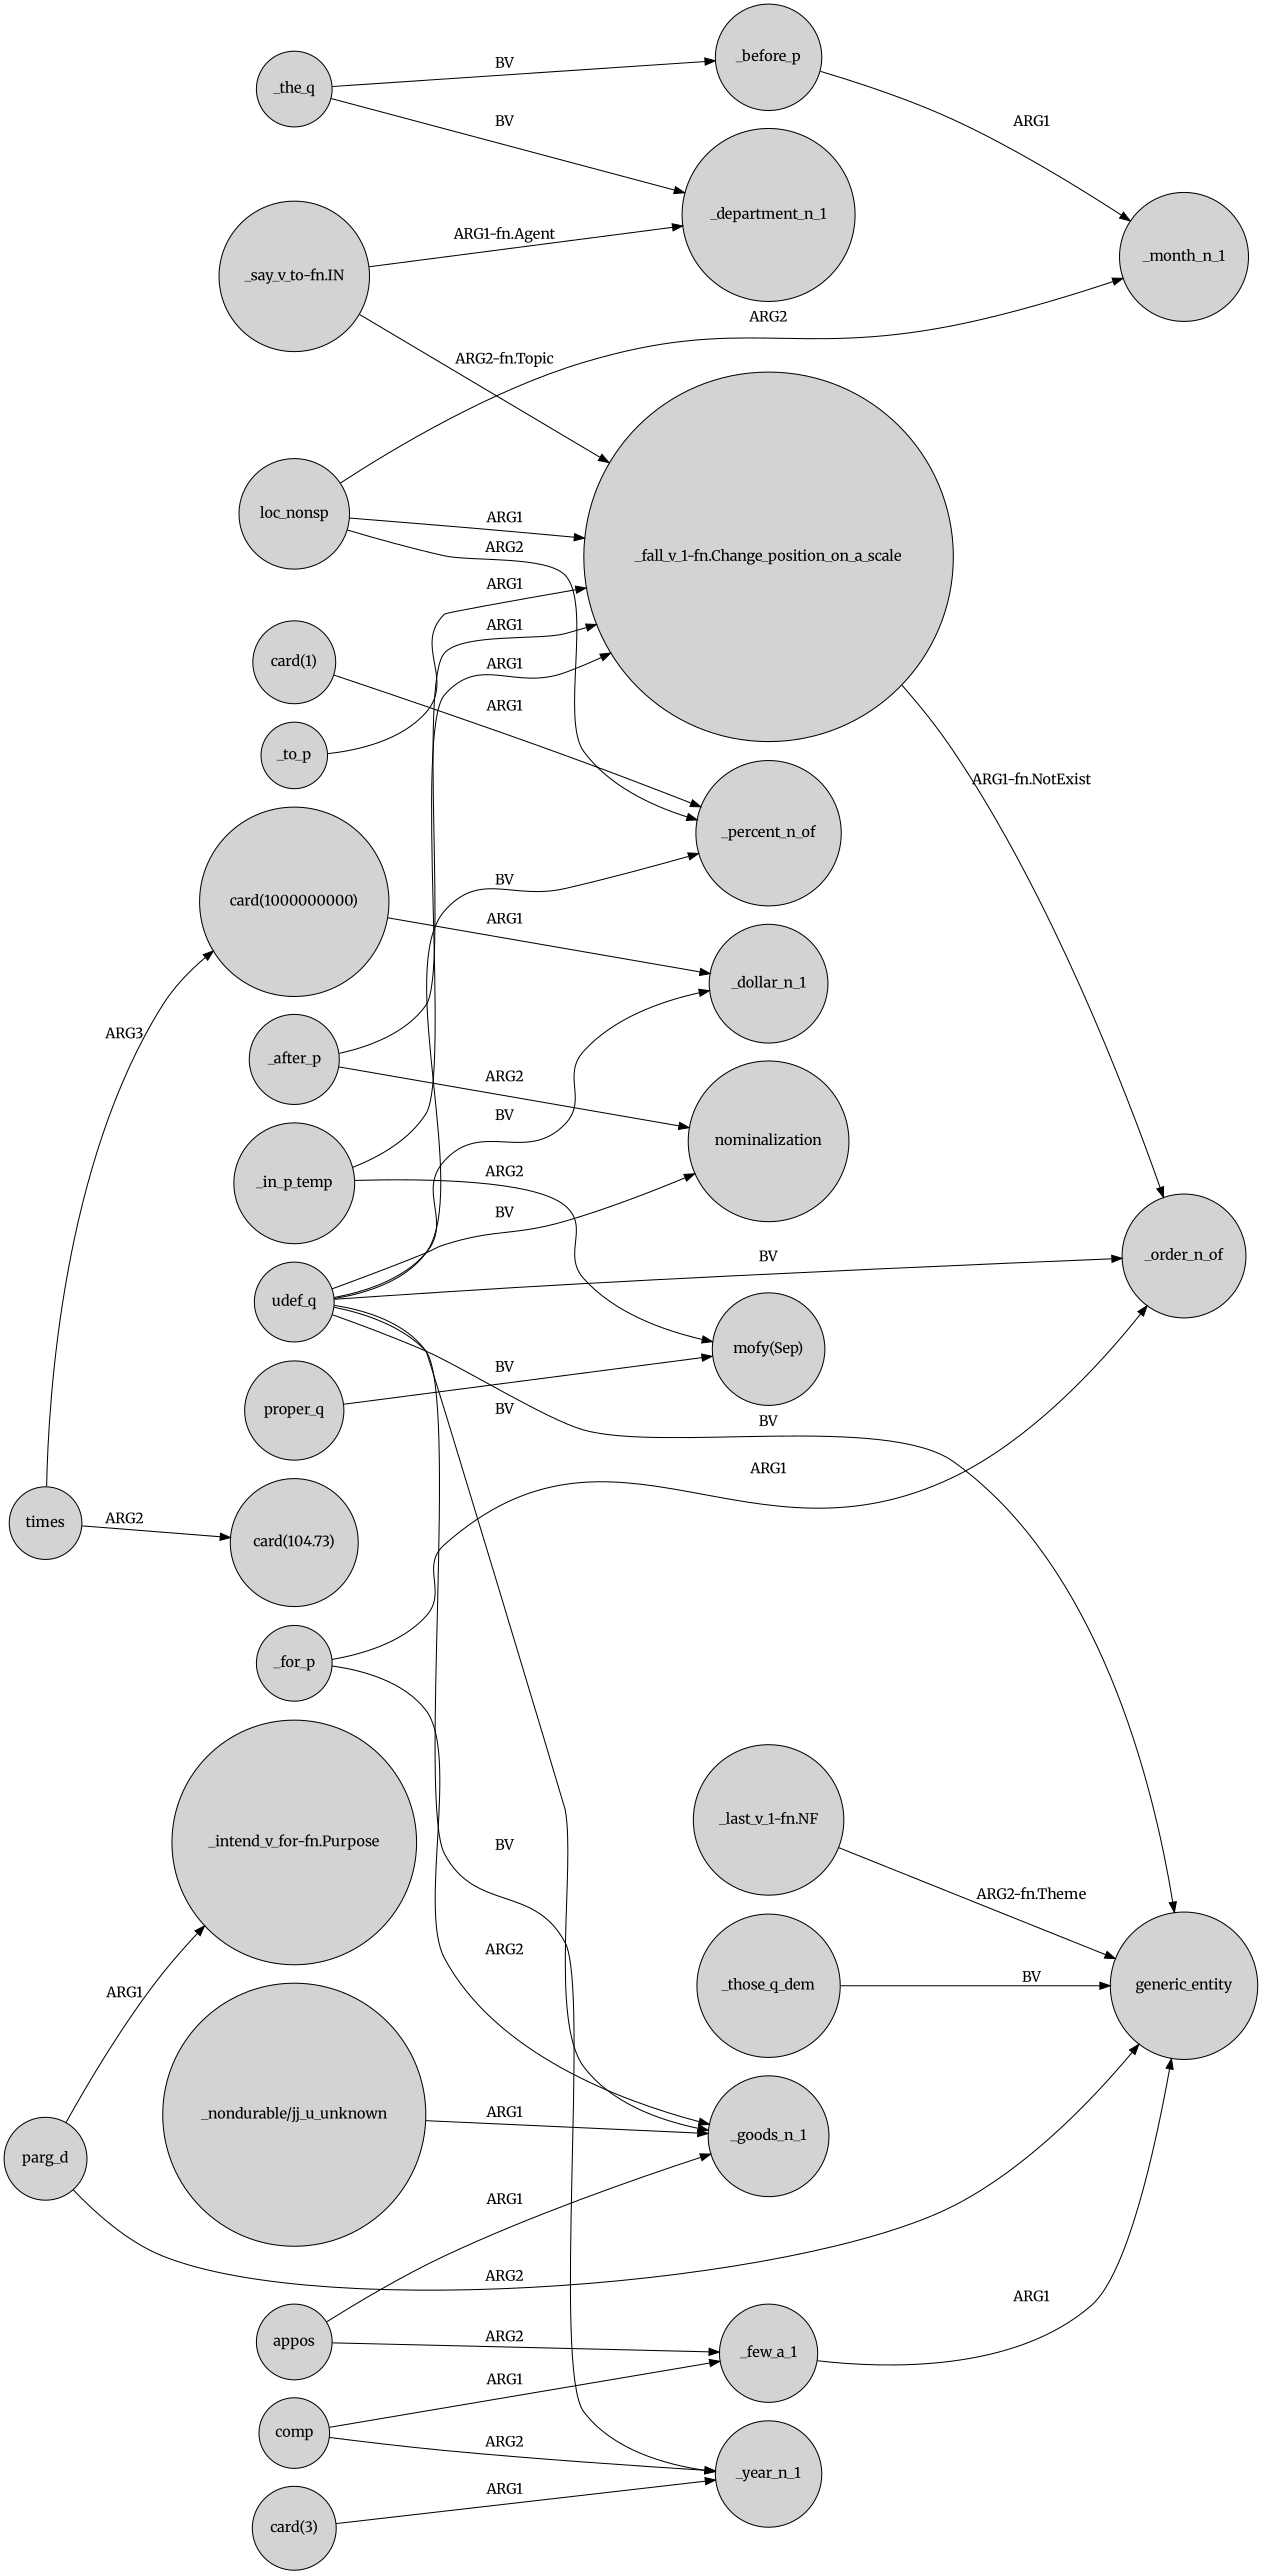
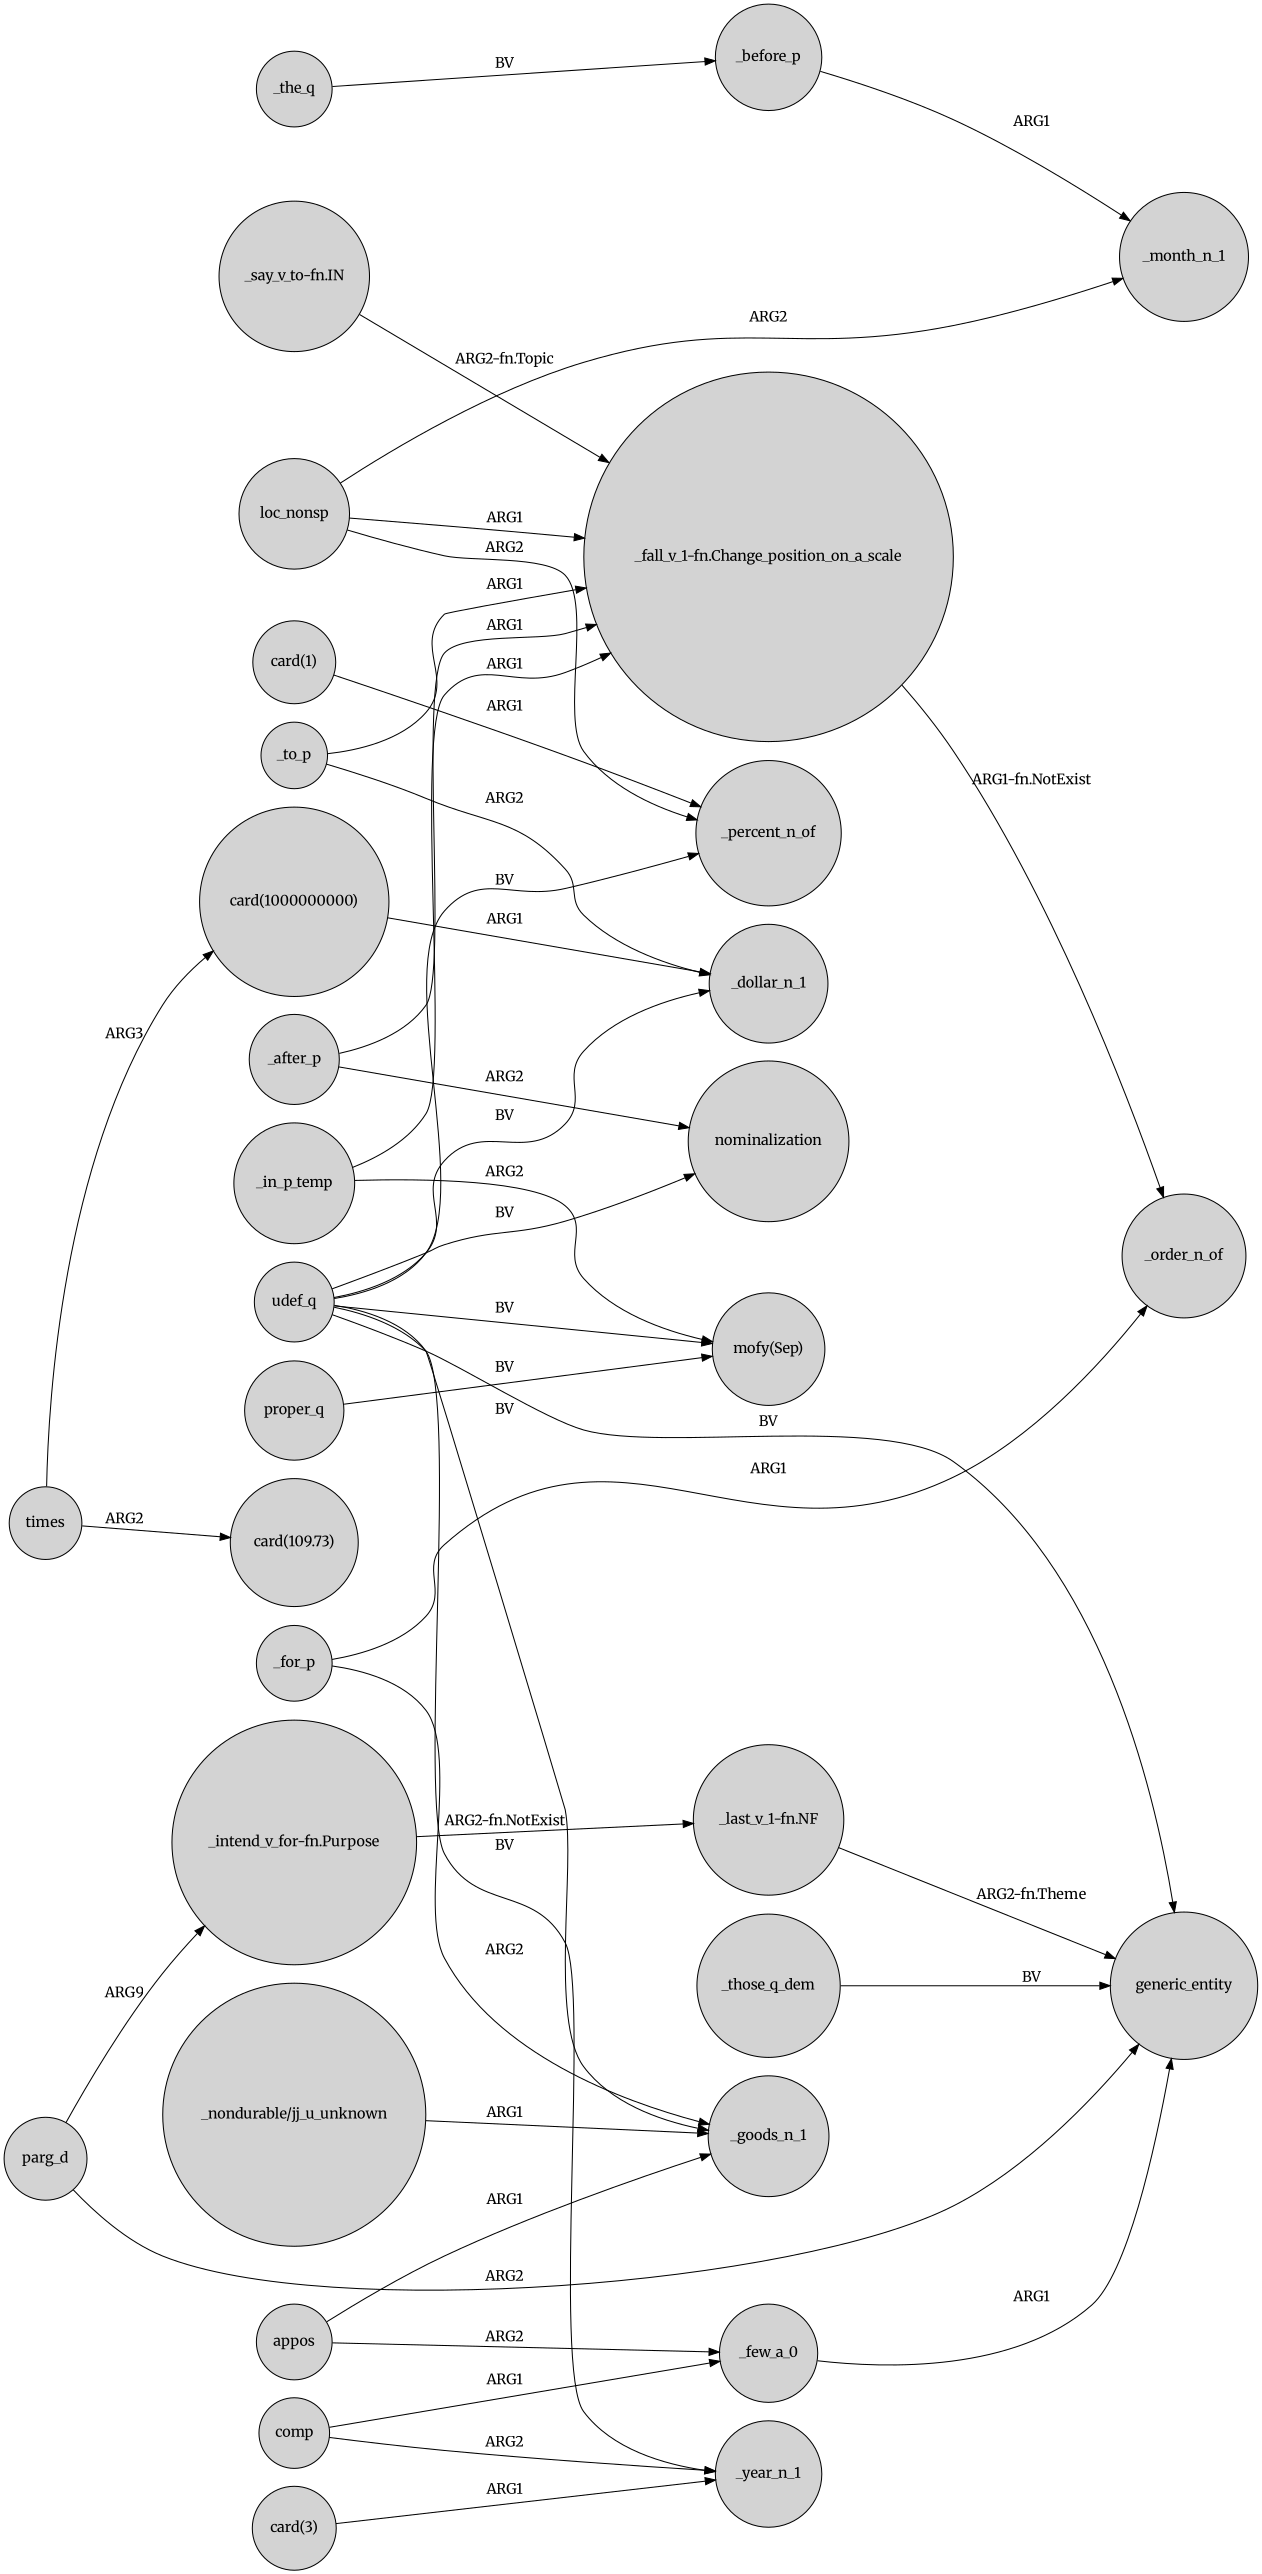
(769, 215) -> none
none -> (535, 842)
(723, 1276) -> (518, 1324)
(294, 1543) -> (294, 1543)
none -> (550, 1830)
(125, 1993) -> (125, 1993)
(769, 2353) -> (769, 2353)
